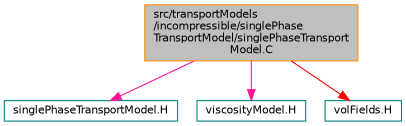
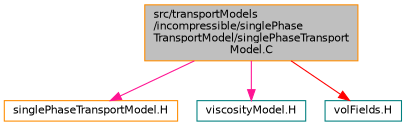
(91, 111) -> (91, 111)
